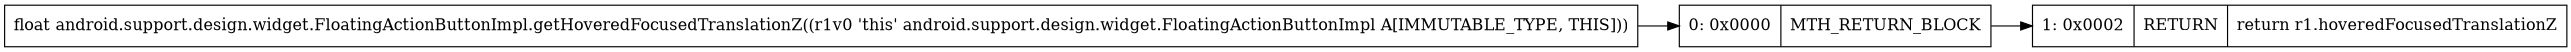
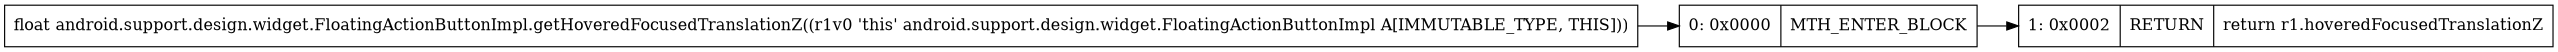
(1886, 25) -> (1879, 25)
